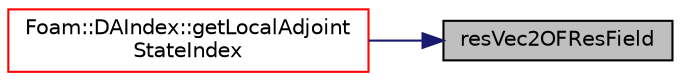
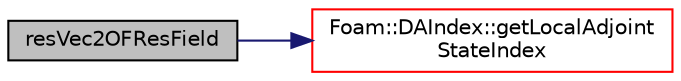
(396, 41) -> (264, 41)
